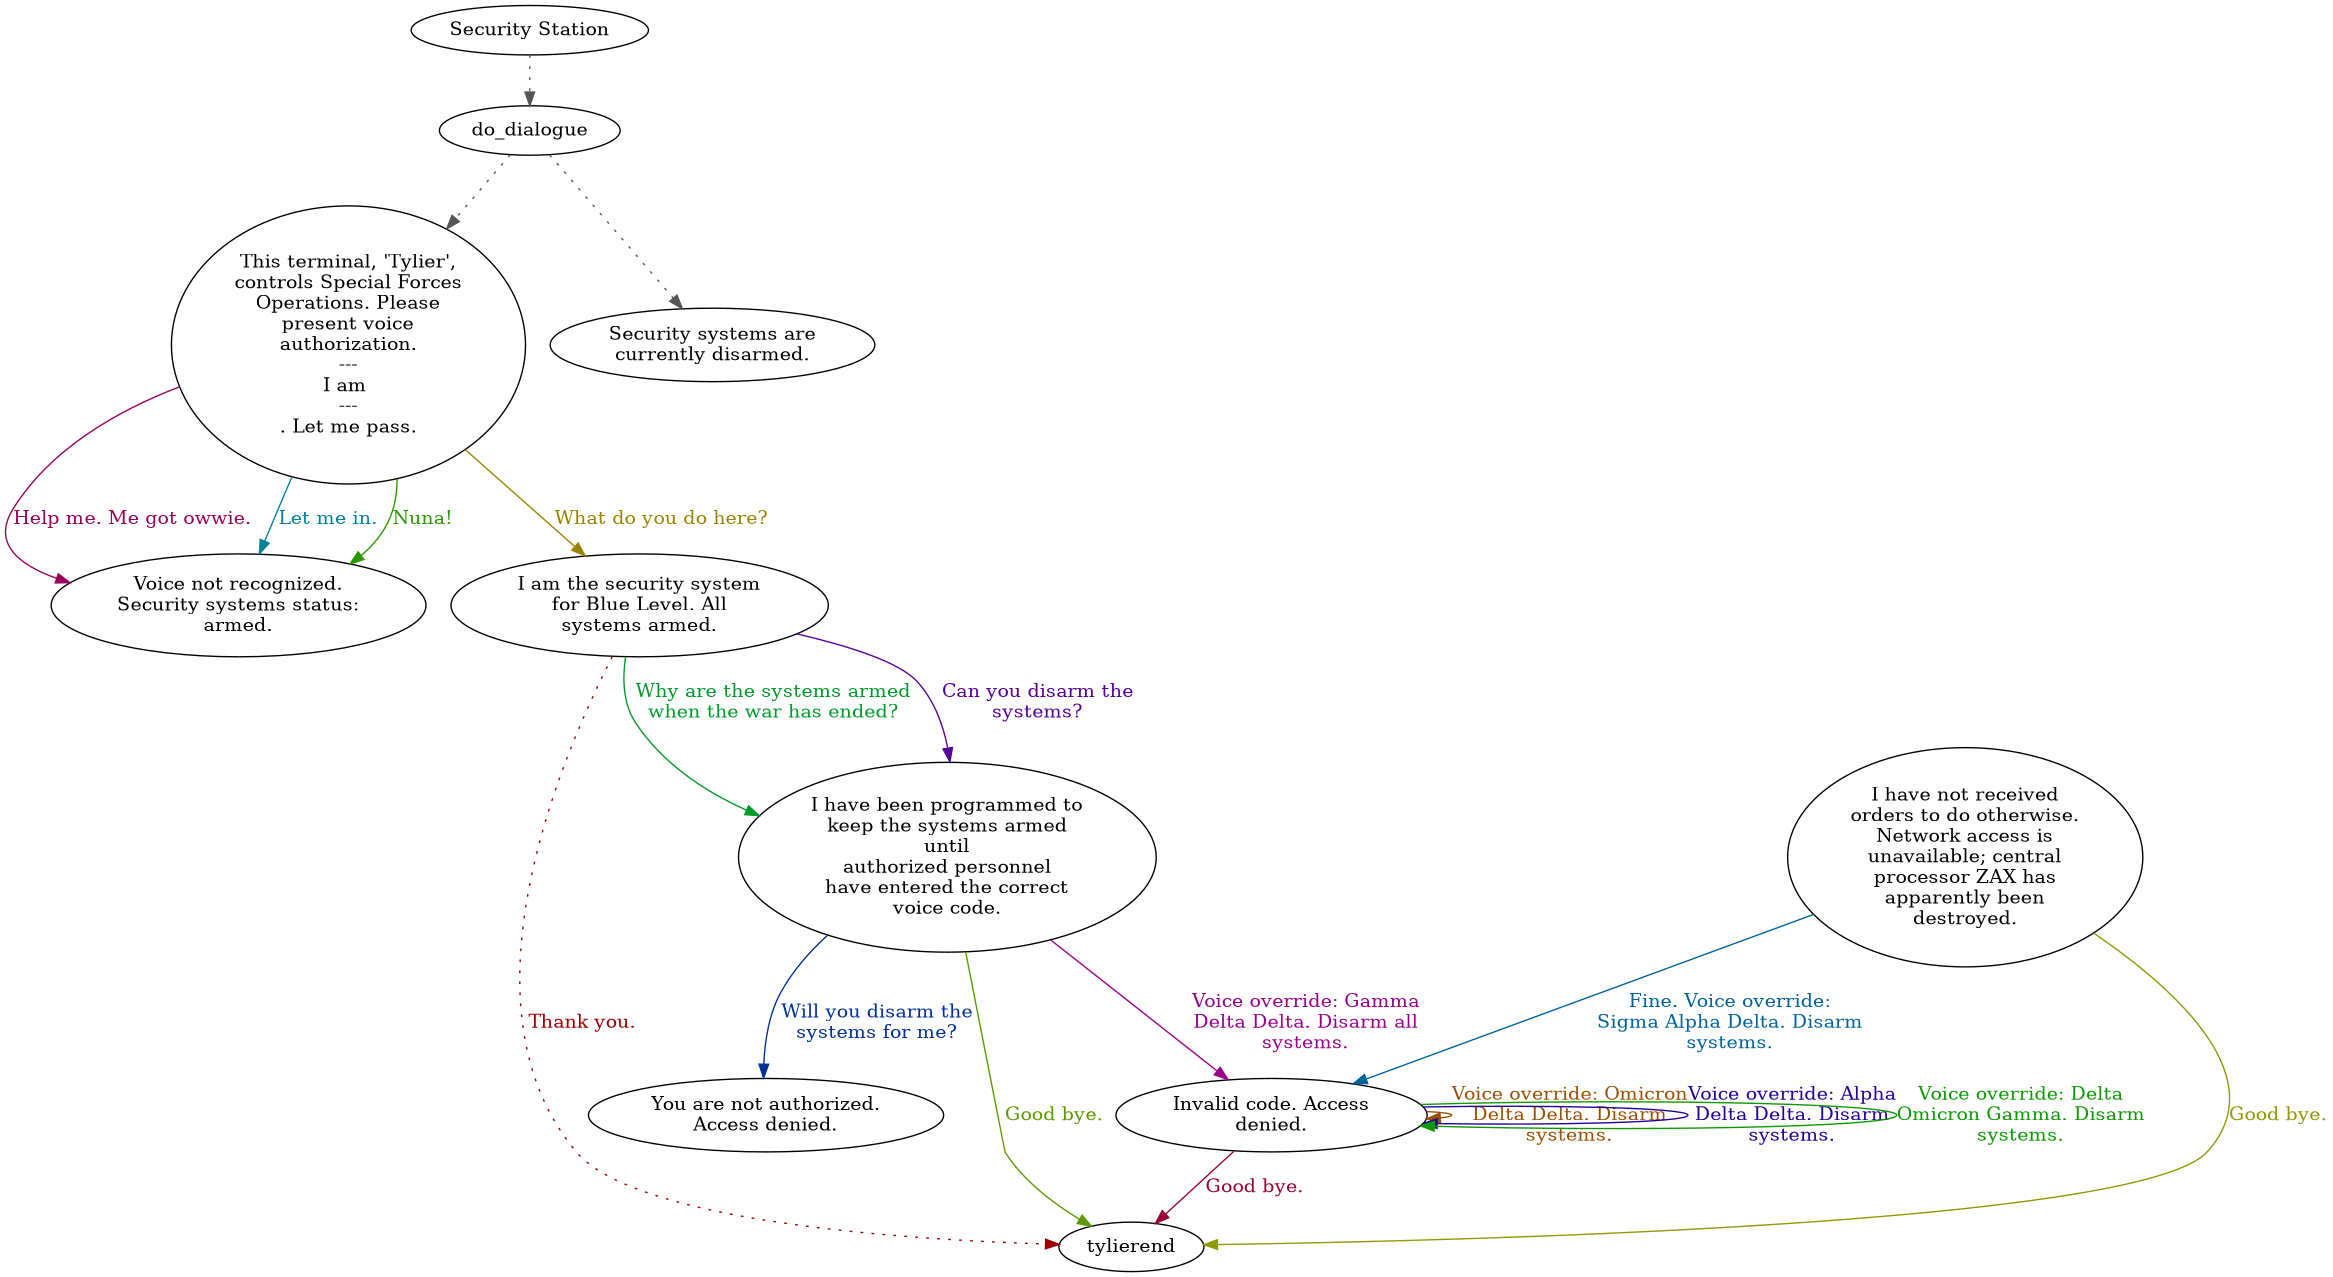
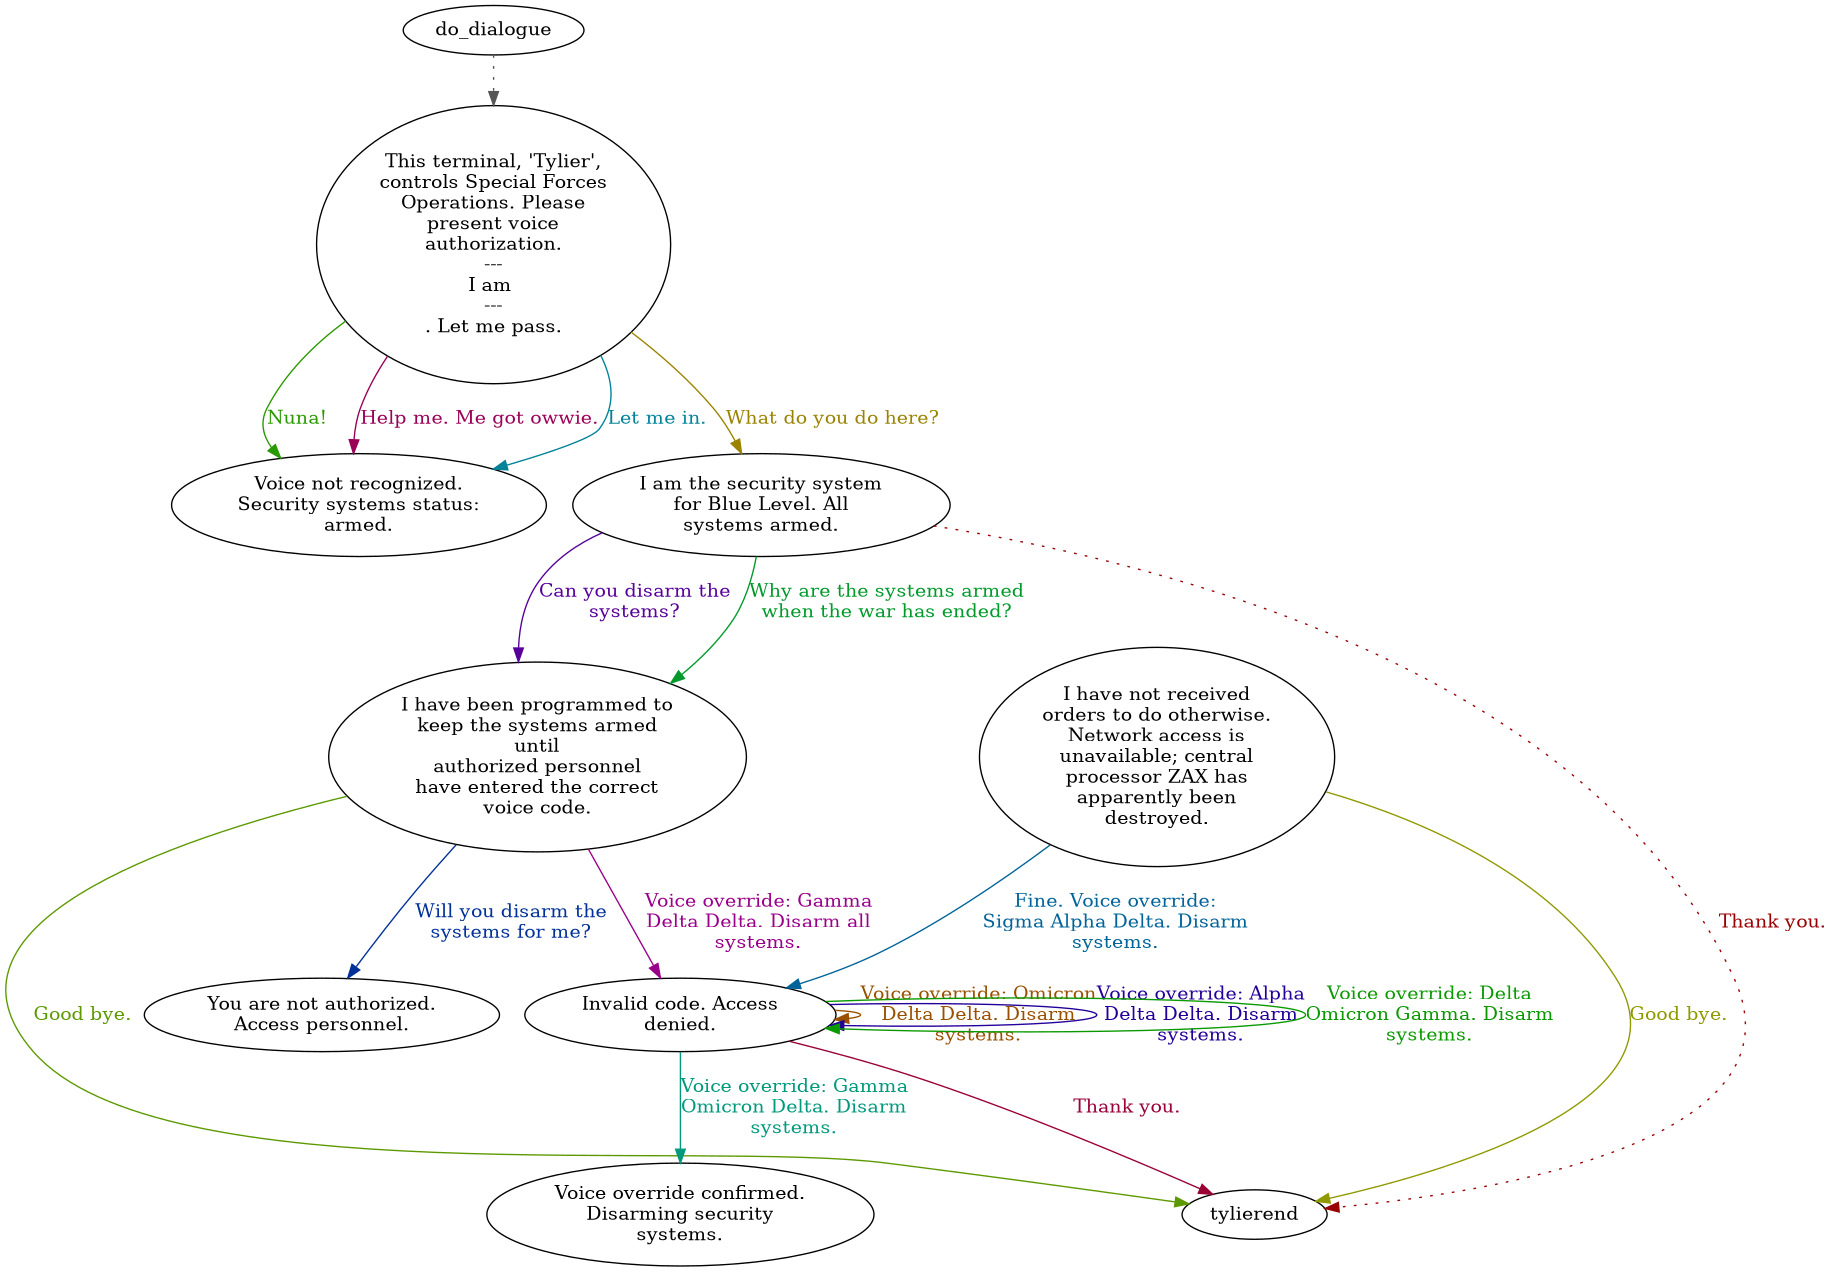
(530, 30) -> none
(712, 345) -> none
(766, 1115) -> (322, 1015)
(1255, 1187) -> (1128, 1107)
none -> (680, 1215)
